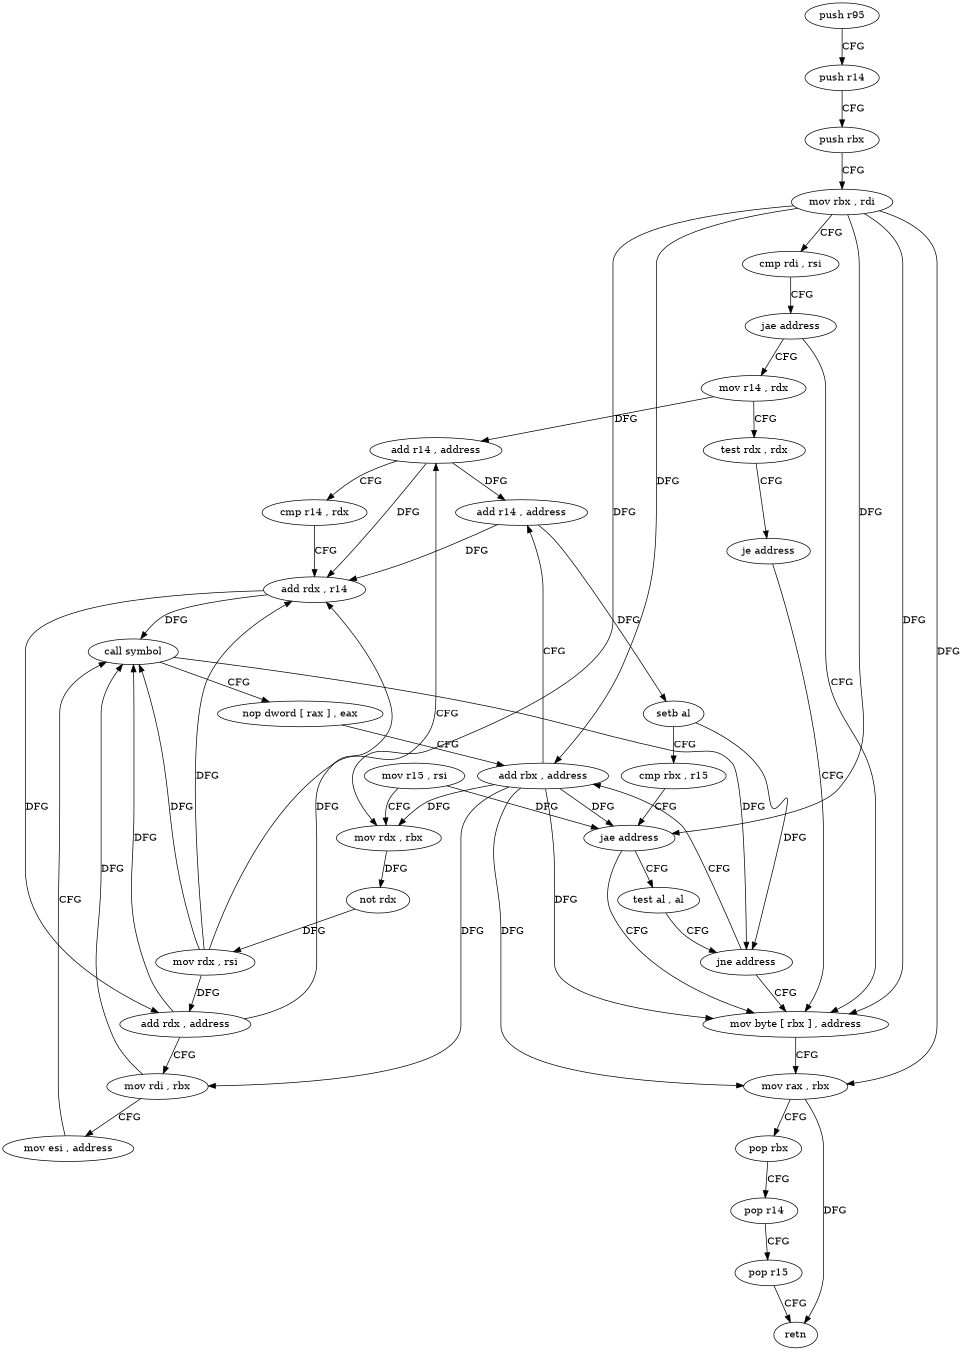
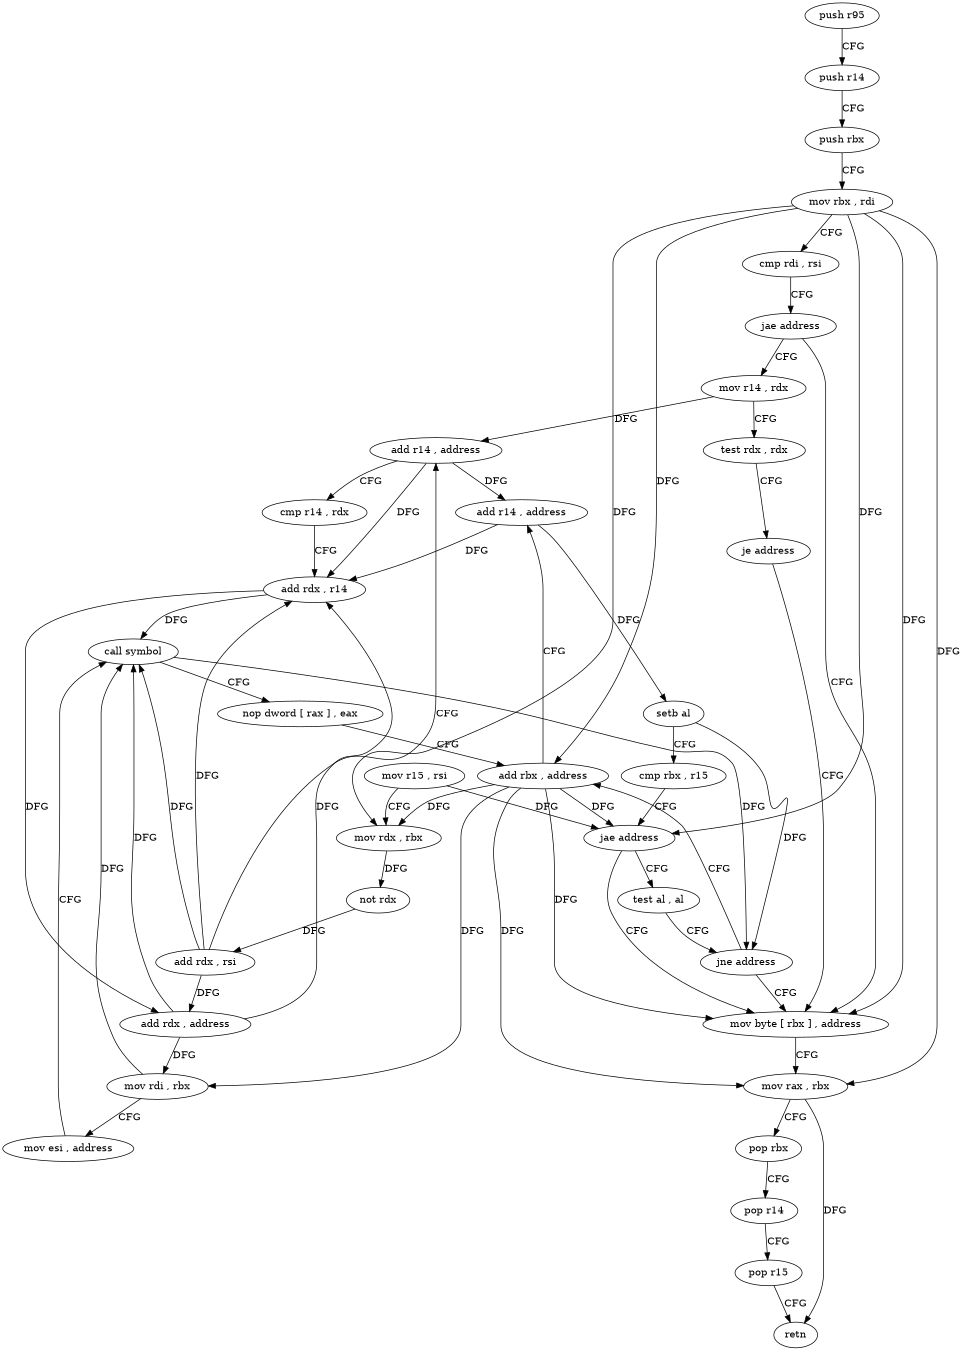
(205, 962) -> (205, 962)
(185, 1055) -> (185, 1055)
